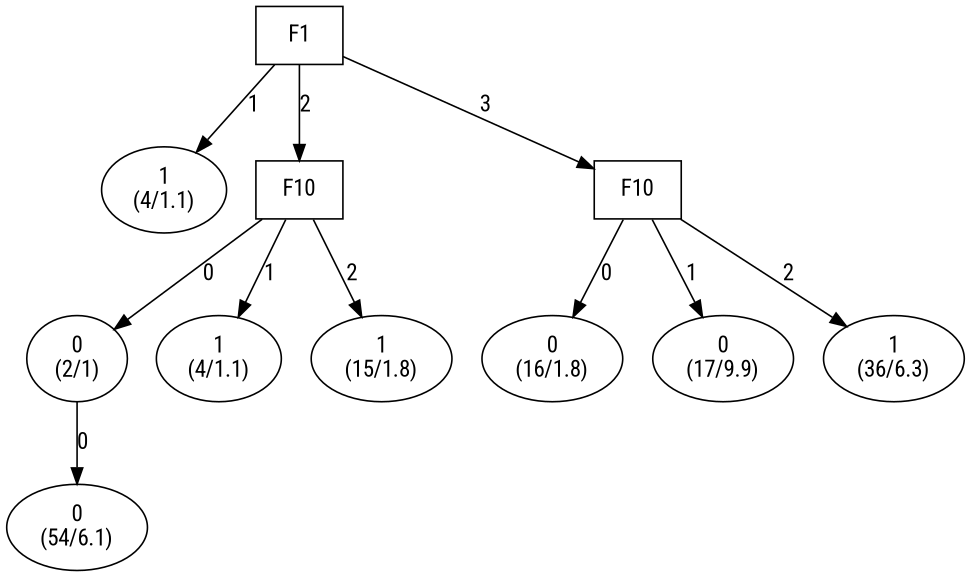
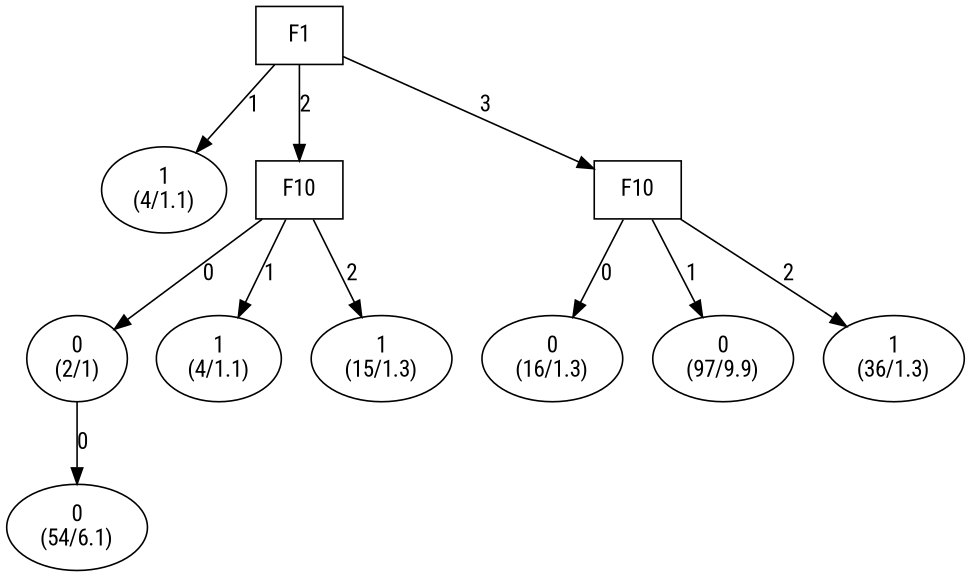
(382, 359) -> (382, 359)
(552, 359) -> (552, 359)
(723, 359) -> (723, 359)
(894, 359) -> (894, 359)
